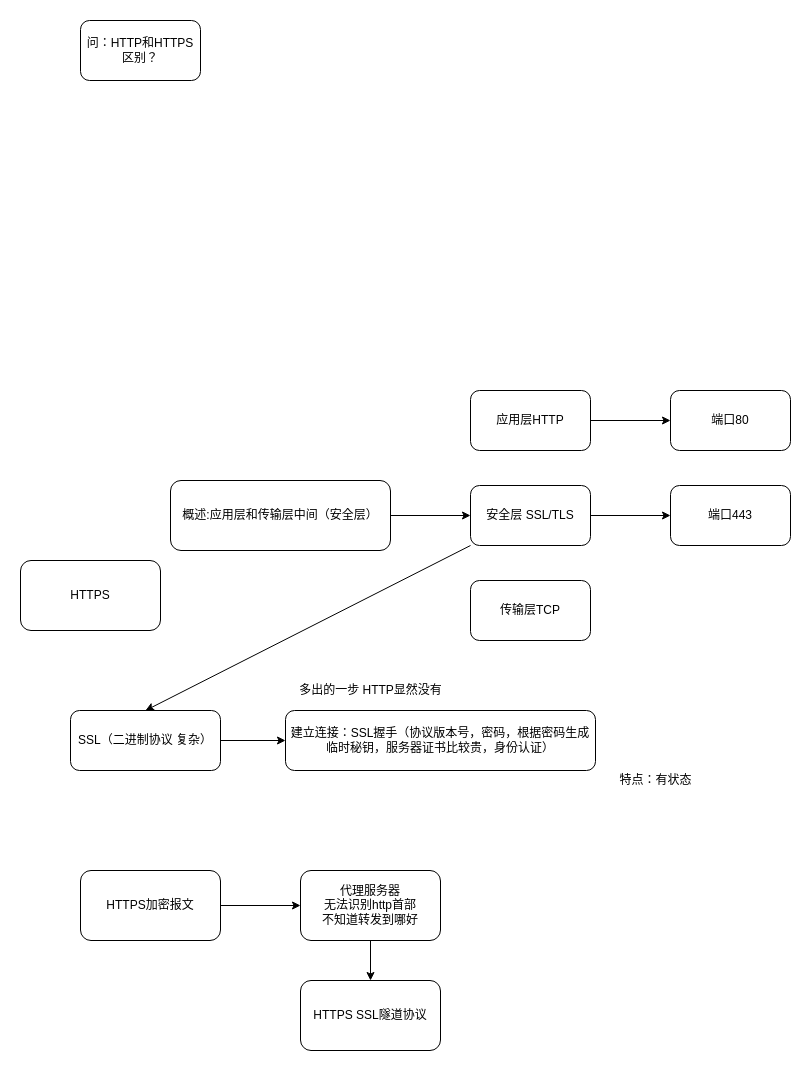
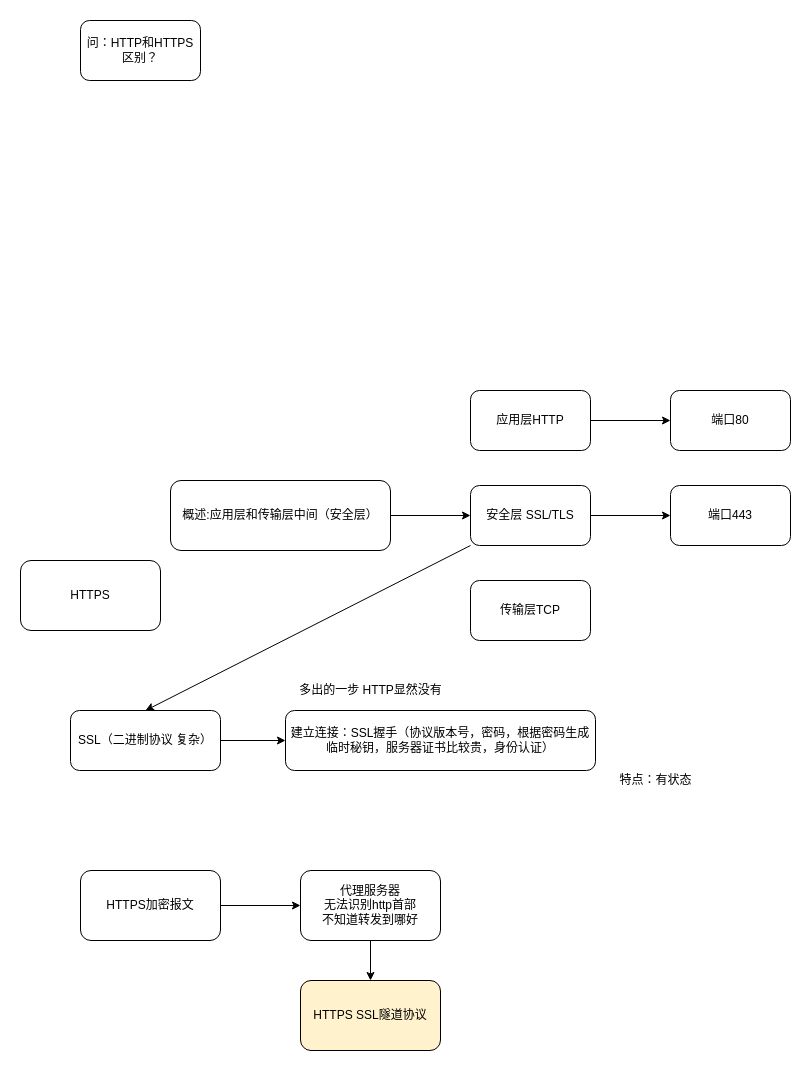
(371, 1016) -> (371, 1016)
